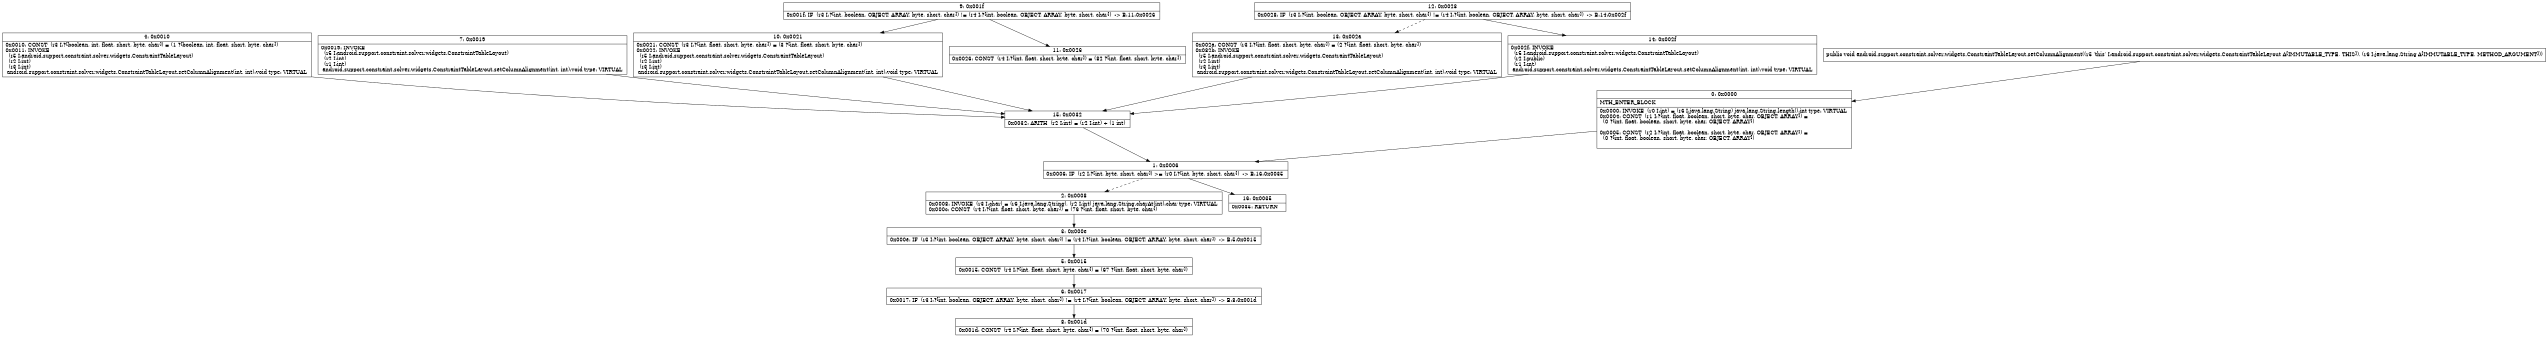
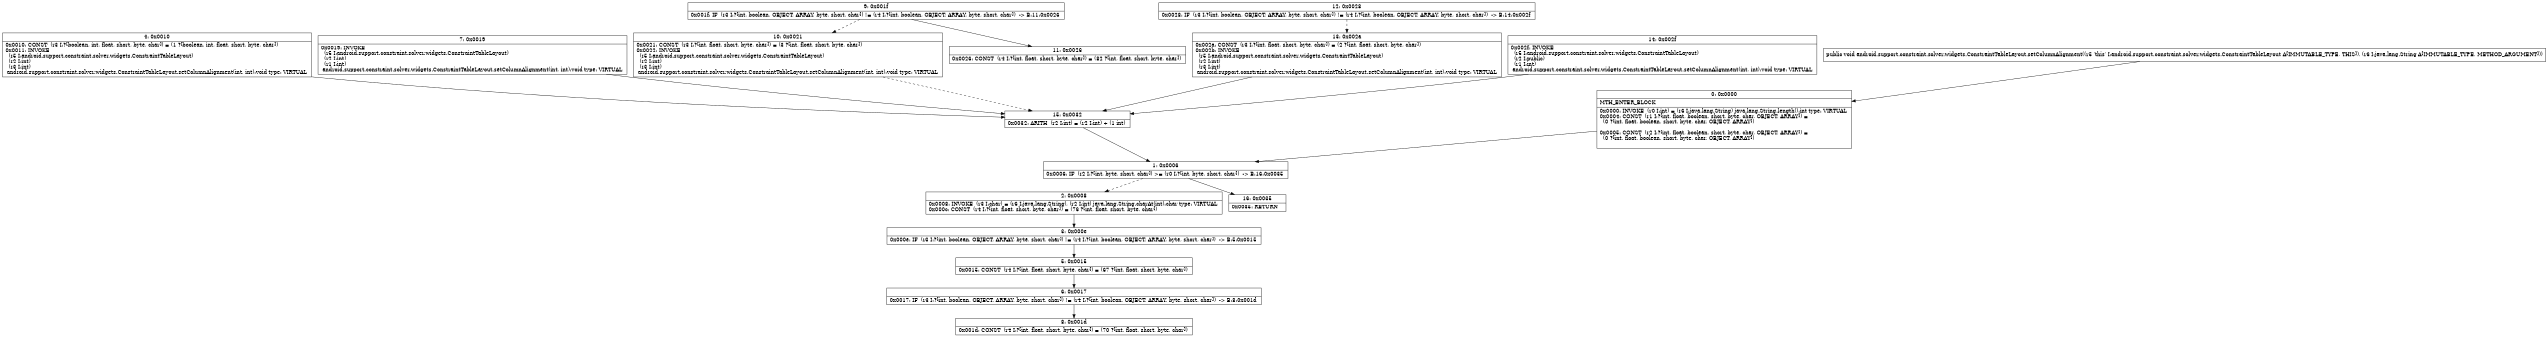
(911, 26) -> (848, 25)
(1523, 27) -> none
(1219, 51) -> (1219, 51)
(956, 94) -> (956, 94)
